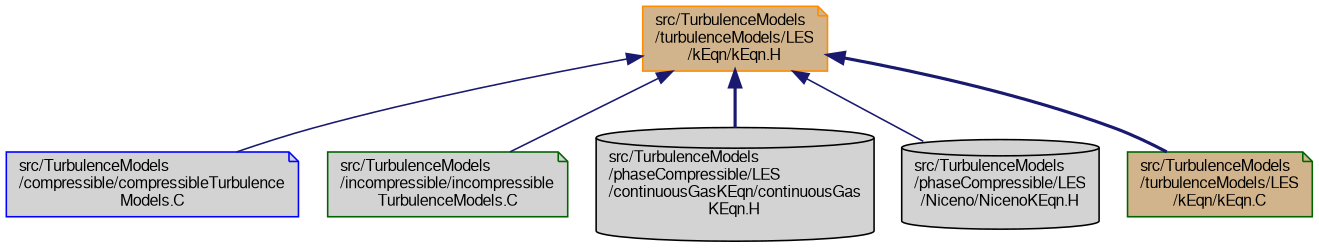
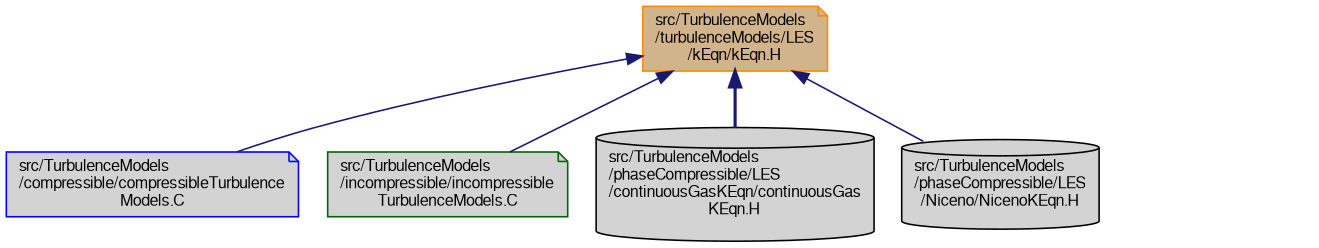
(1220, 184) -> none
